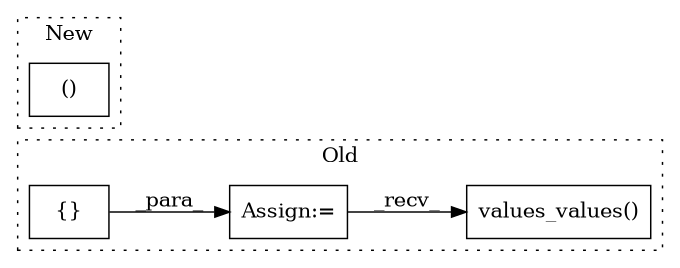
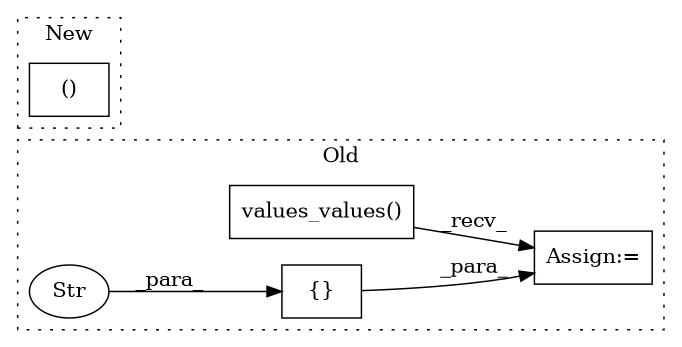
(400, 212) -> (466, 236)
none -> (69, 292)
